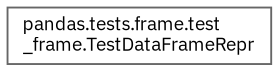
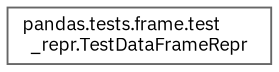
(139, 36) -> (139, 36)
